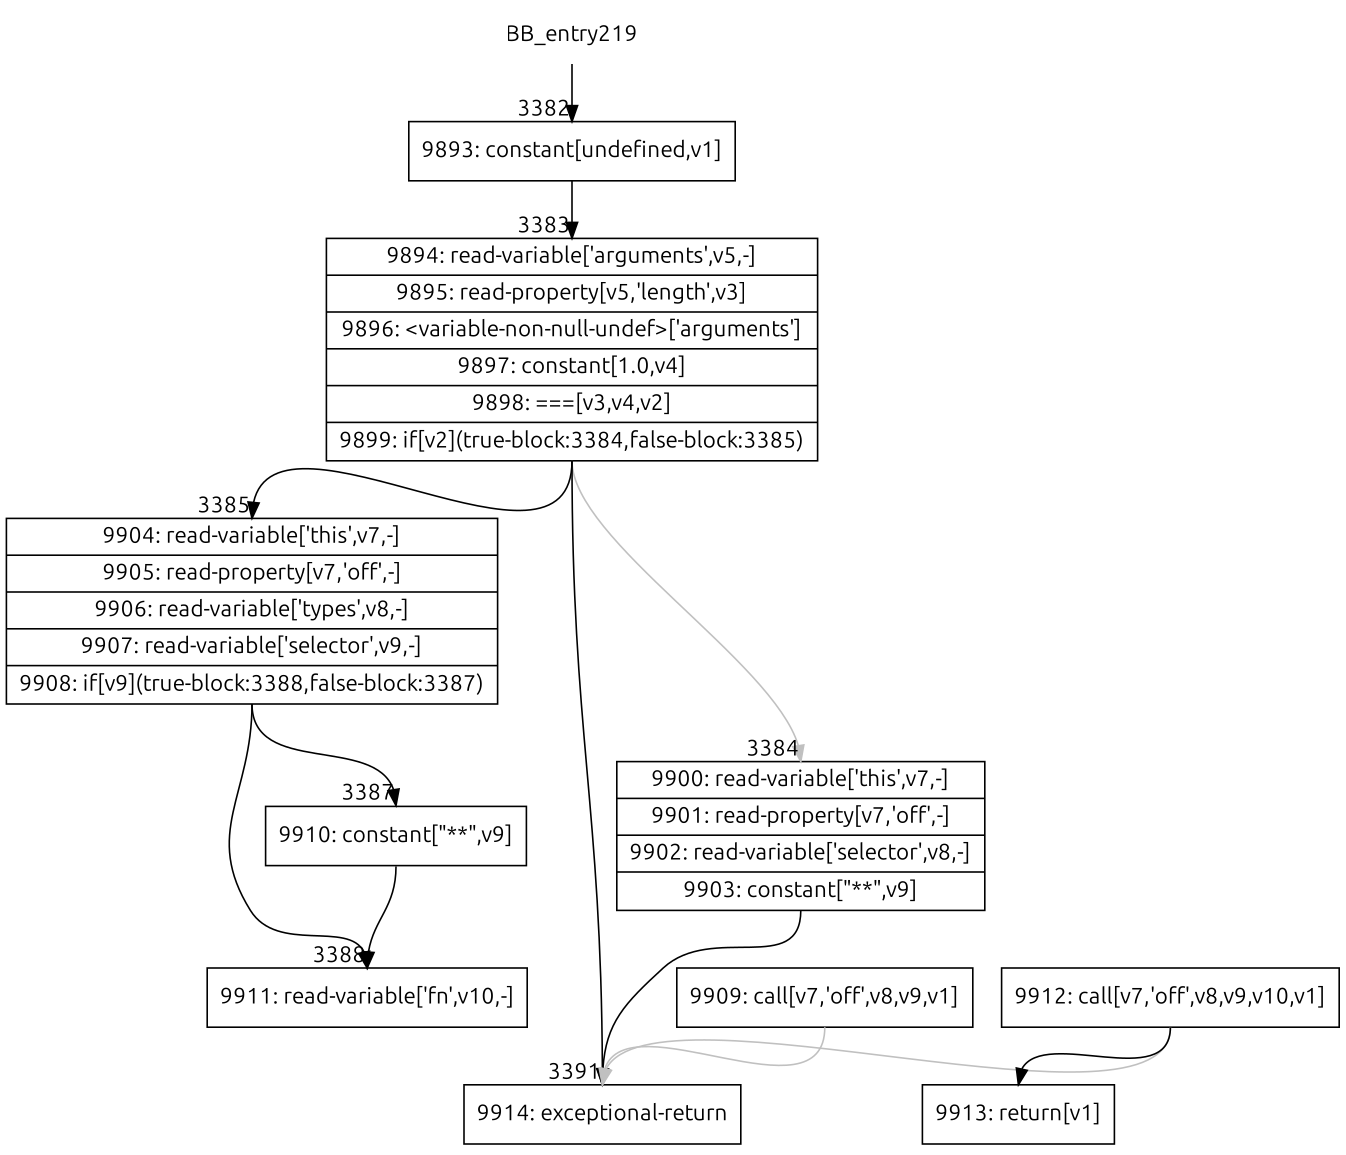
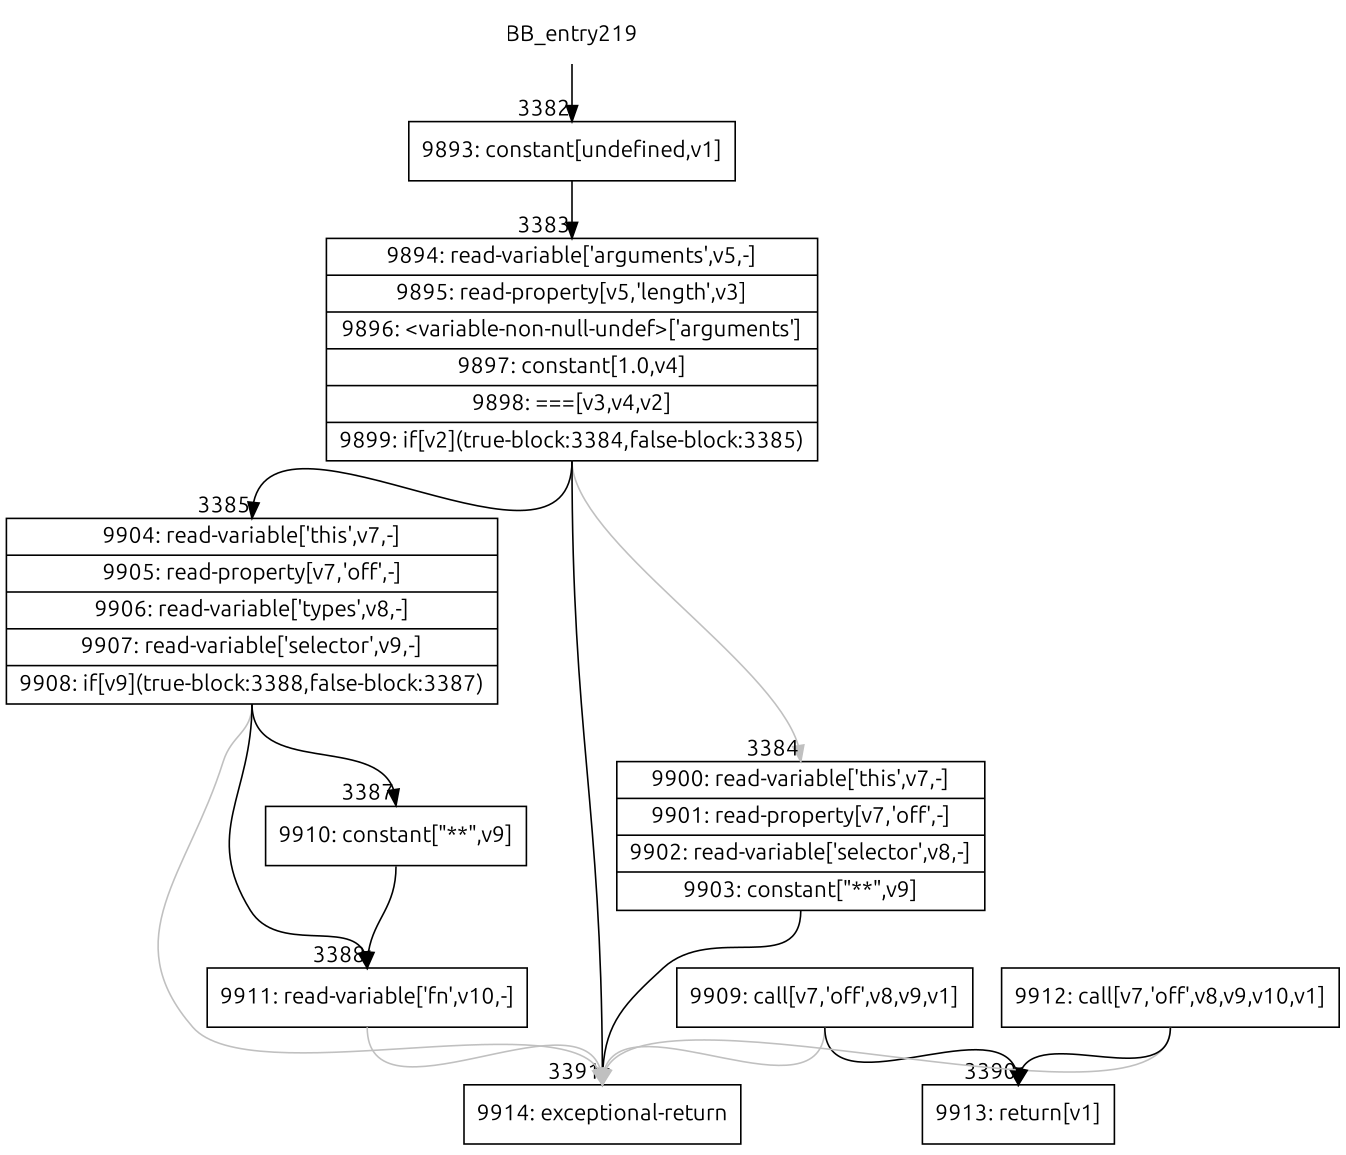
none -> (221, 1043)
none -> (946, 1052)
none -> (477, 1058)
